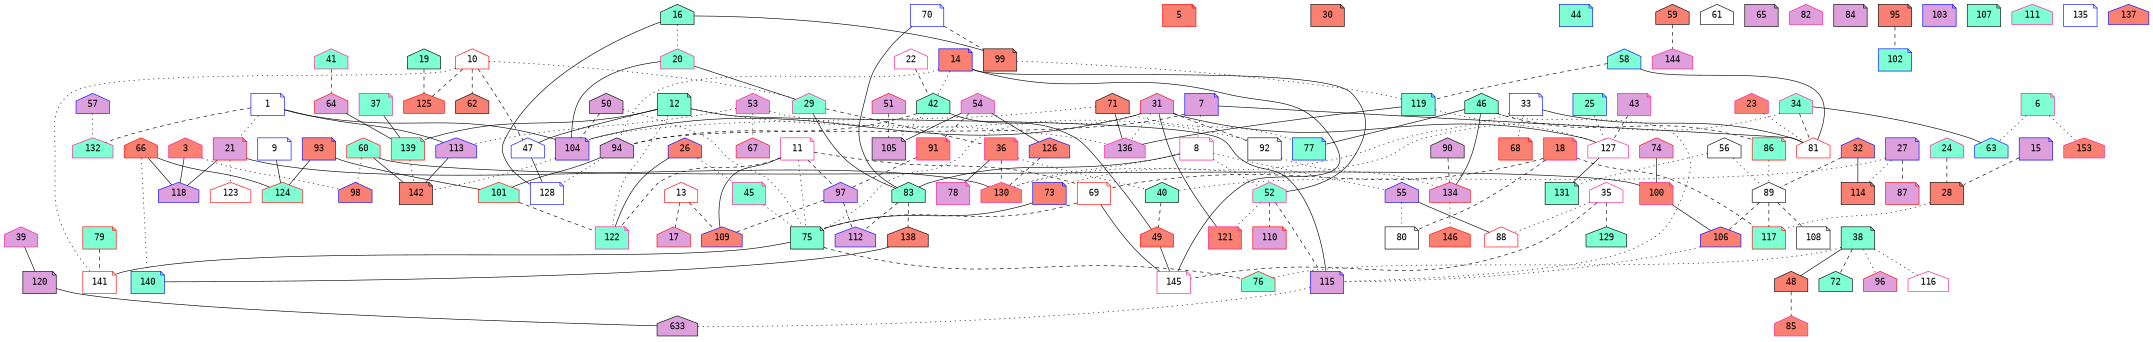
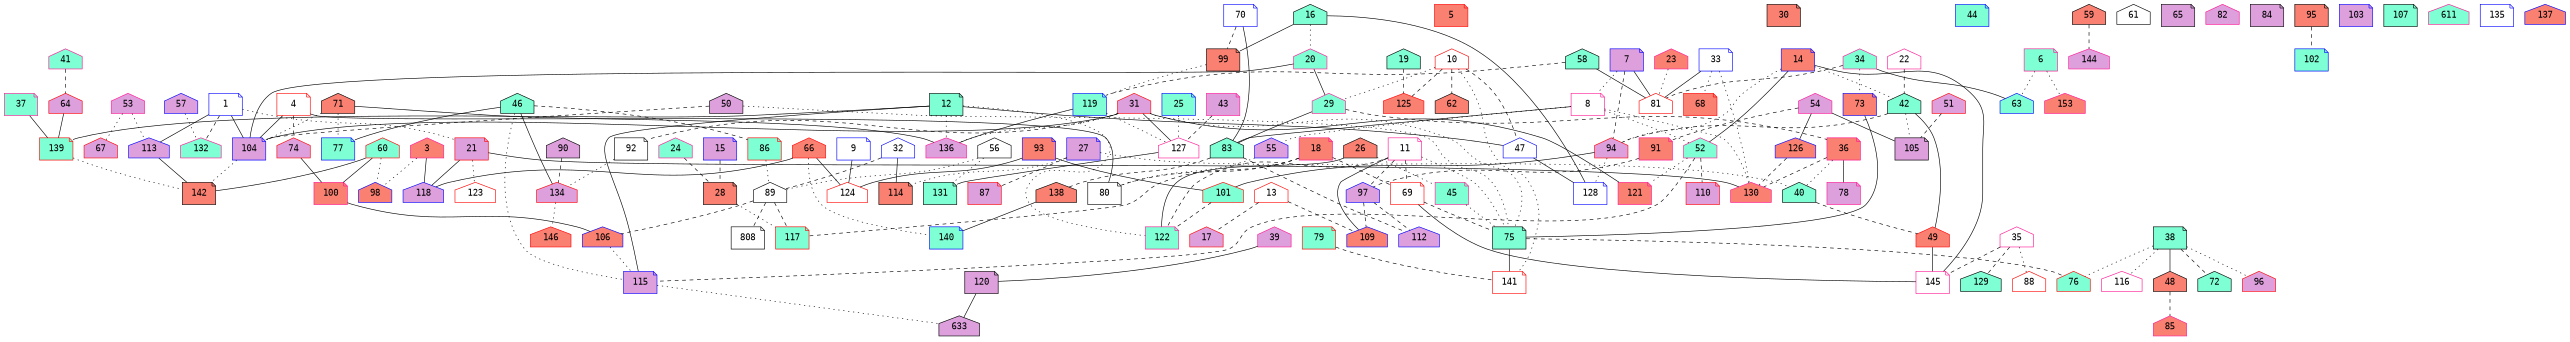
(2032, 15) -> (2449, 15)
(1624, 60) -> (1582, 60)
none -> (294, 104)
(1009, 124) -> none
(617, 149) -> (1611, 149)
(685, 149) -> (1360, 149)
(1858, 149) -> (898, 149)
(282, 193) -> (847, 193)
(1457, 219) -> none
(1813, 238) -> (748, 238)
